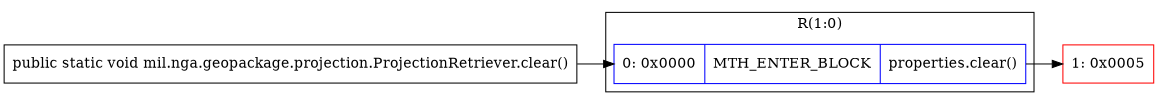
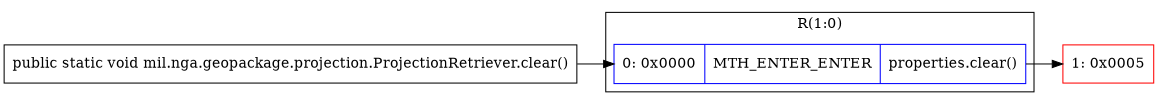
(793, 63) -> (793, 63)
